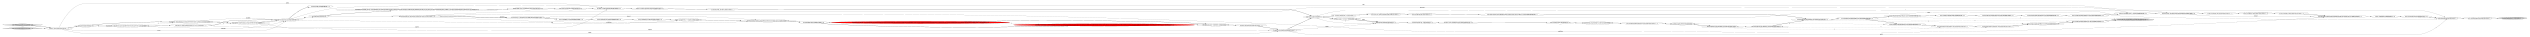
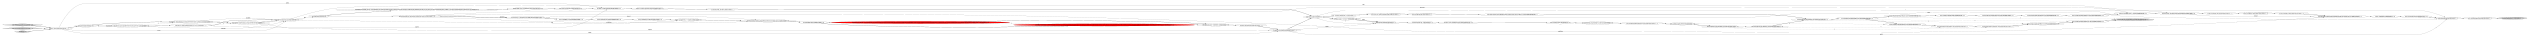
(320, 6) -> none
none -> (23, 32)
